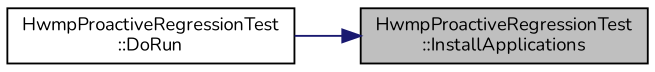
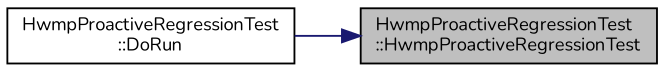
(504, 36) -> (509, 36)
